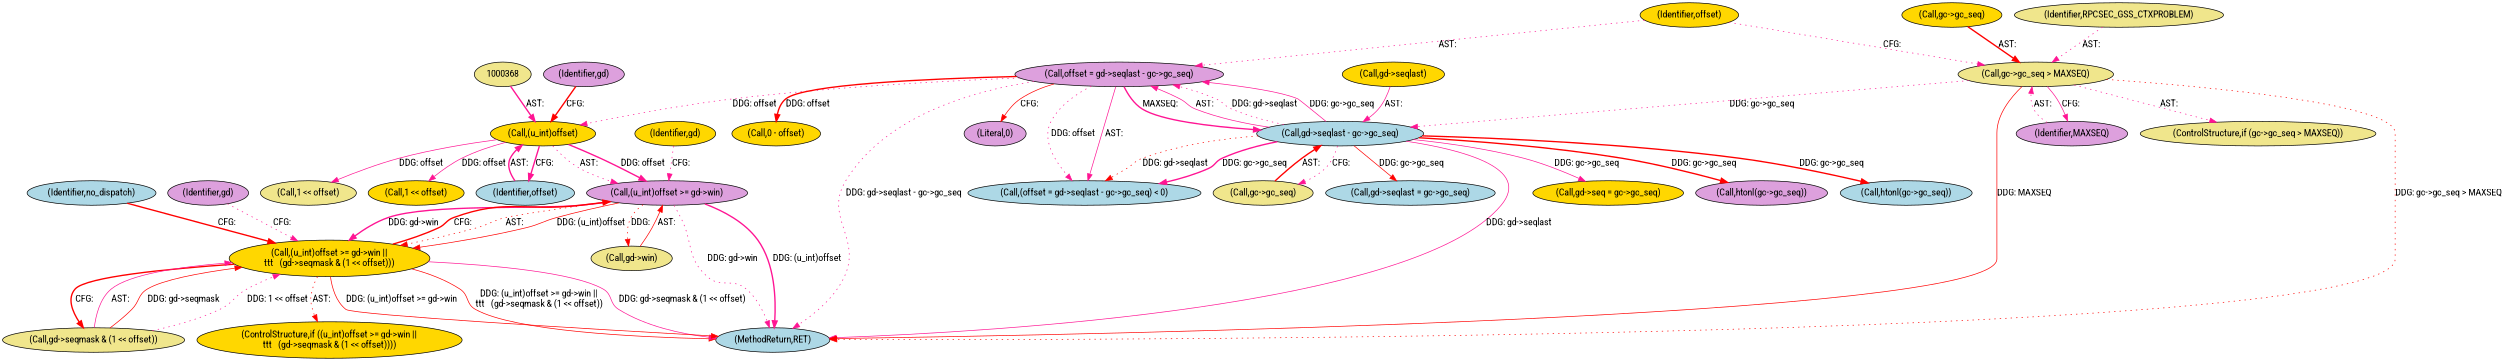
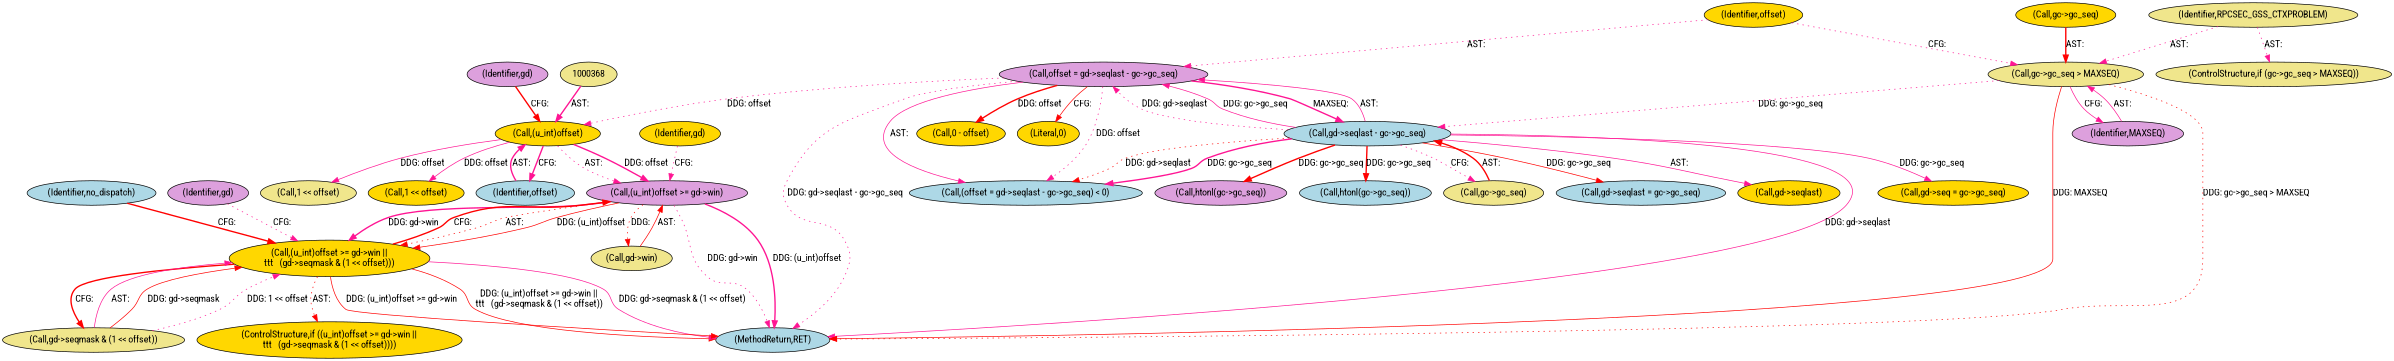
(2142, 103) -> (2262, 41)
(1382, 104) -> (1593, 155)
(2035, 110) -> (2109, 104)
(995, 134) -> (1048, 134)
